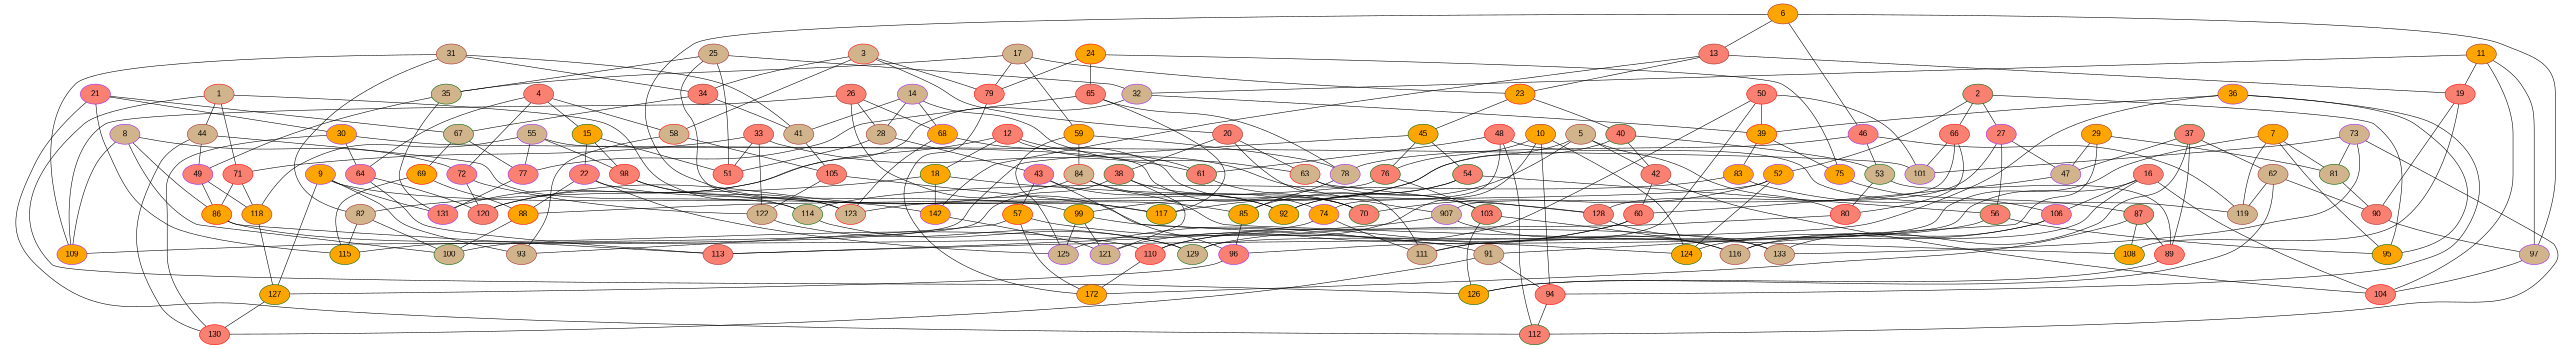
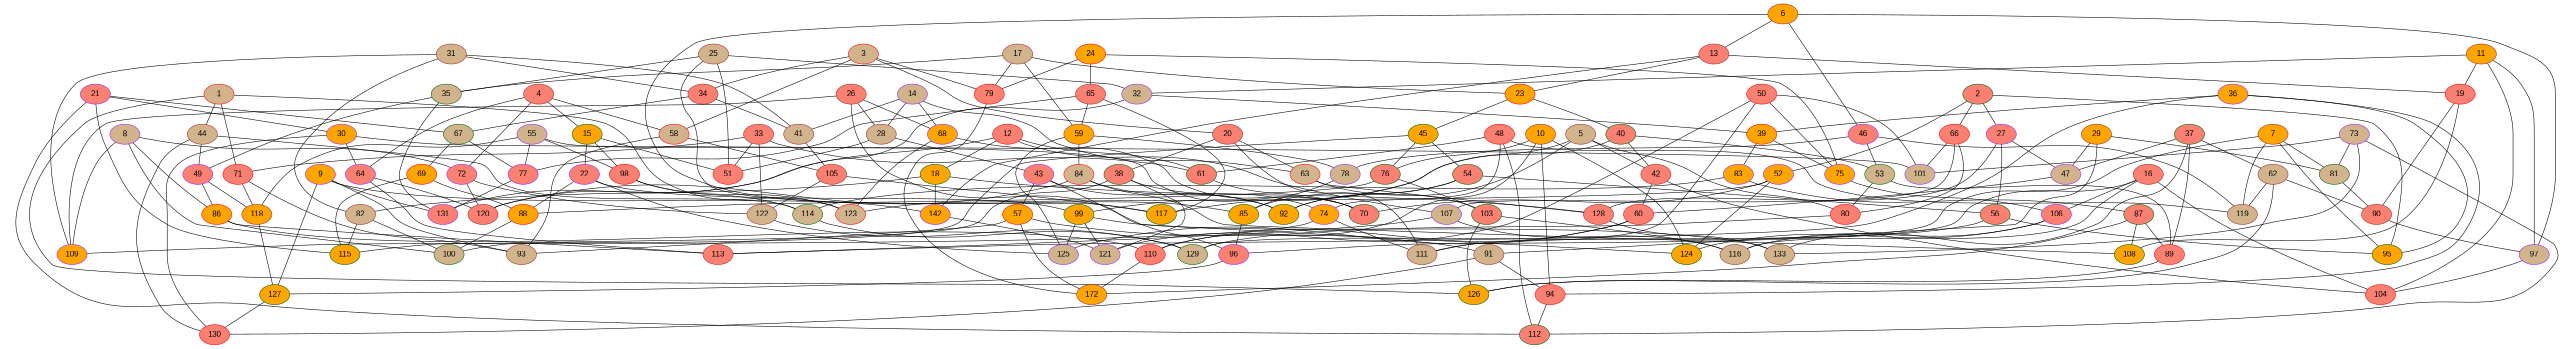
(1762, 114) -> (1801, 134)
(1224, 118) -> (1085, 114)
(229, 191) -> (347, 226)
(1446, 214) -> (1446, 214)
